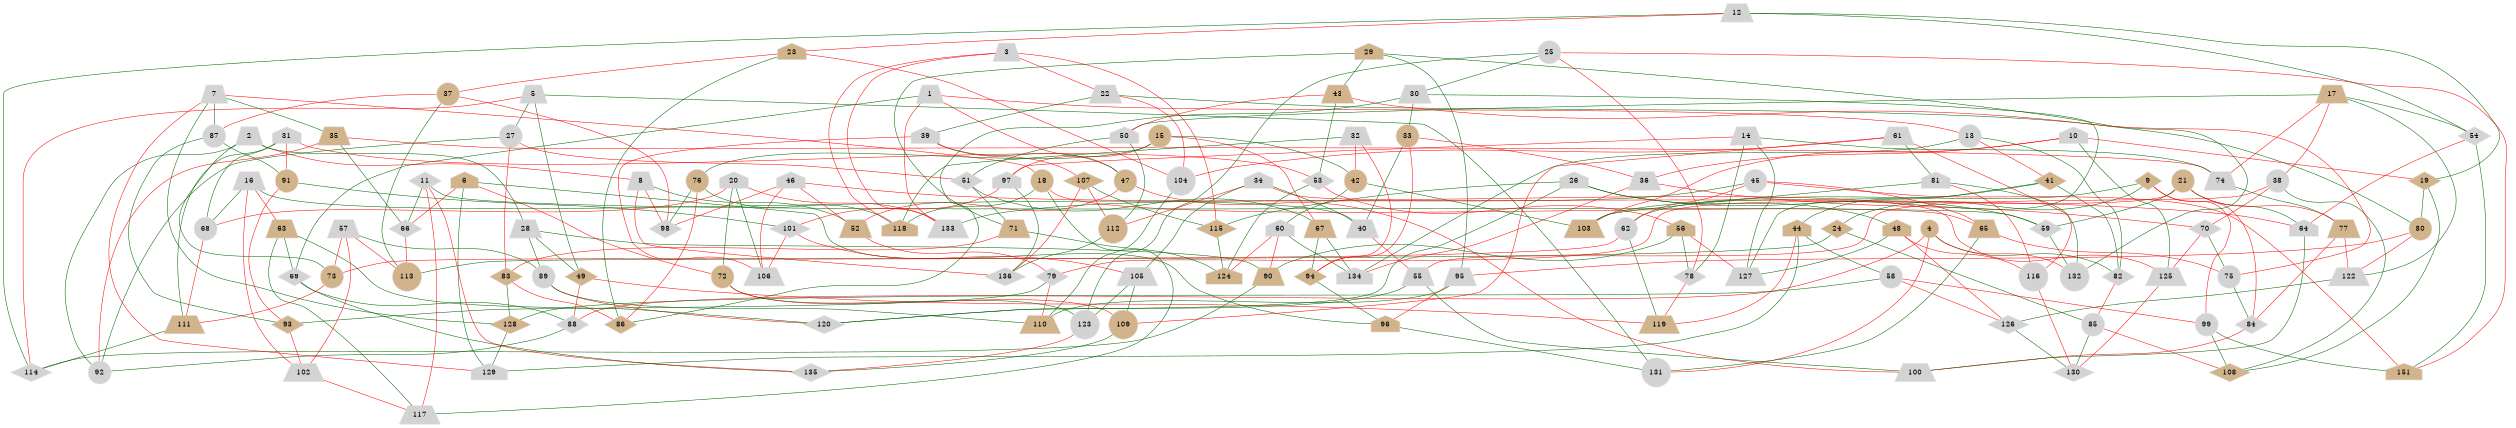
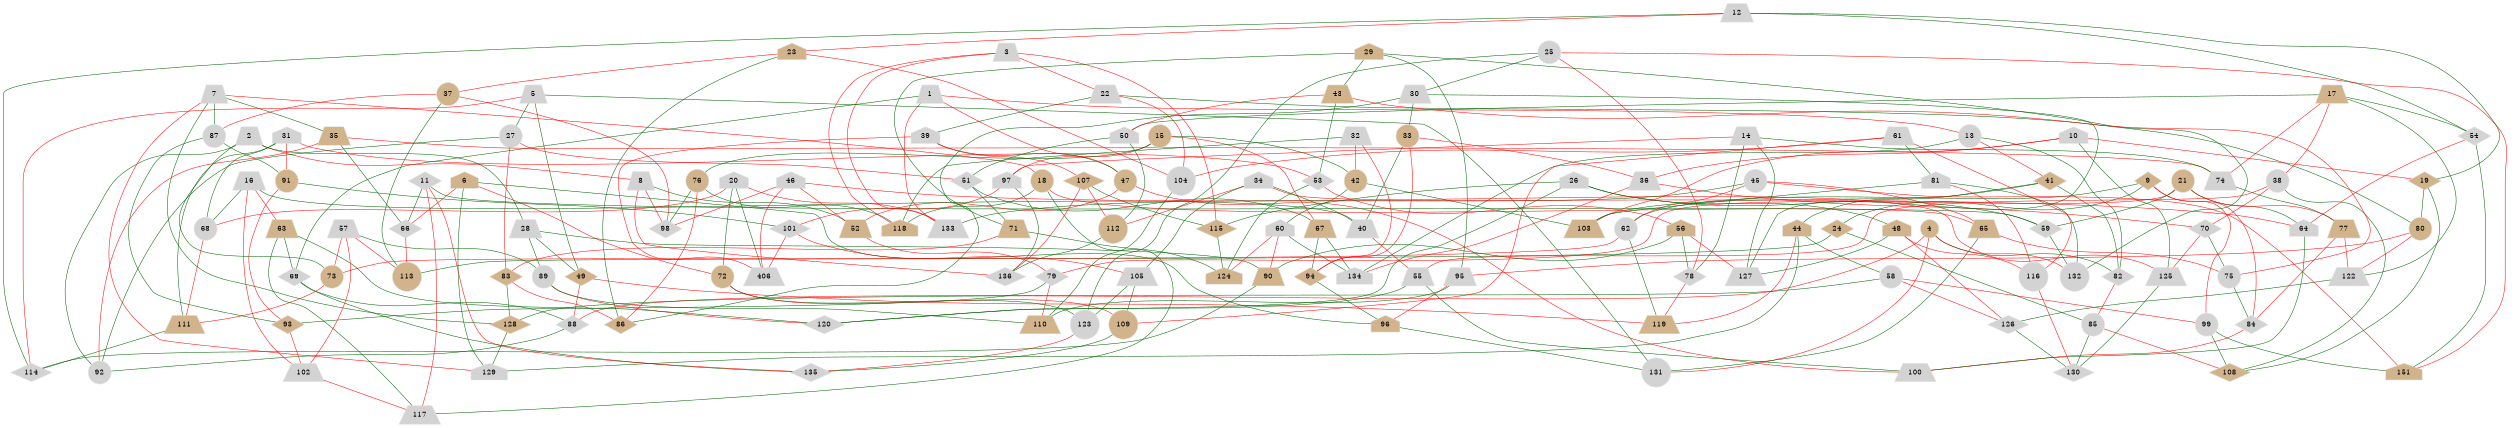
(764, 277) -> (764, 277)
(2121, 328) -> (2121, 328)
